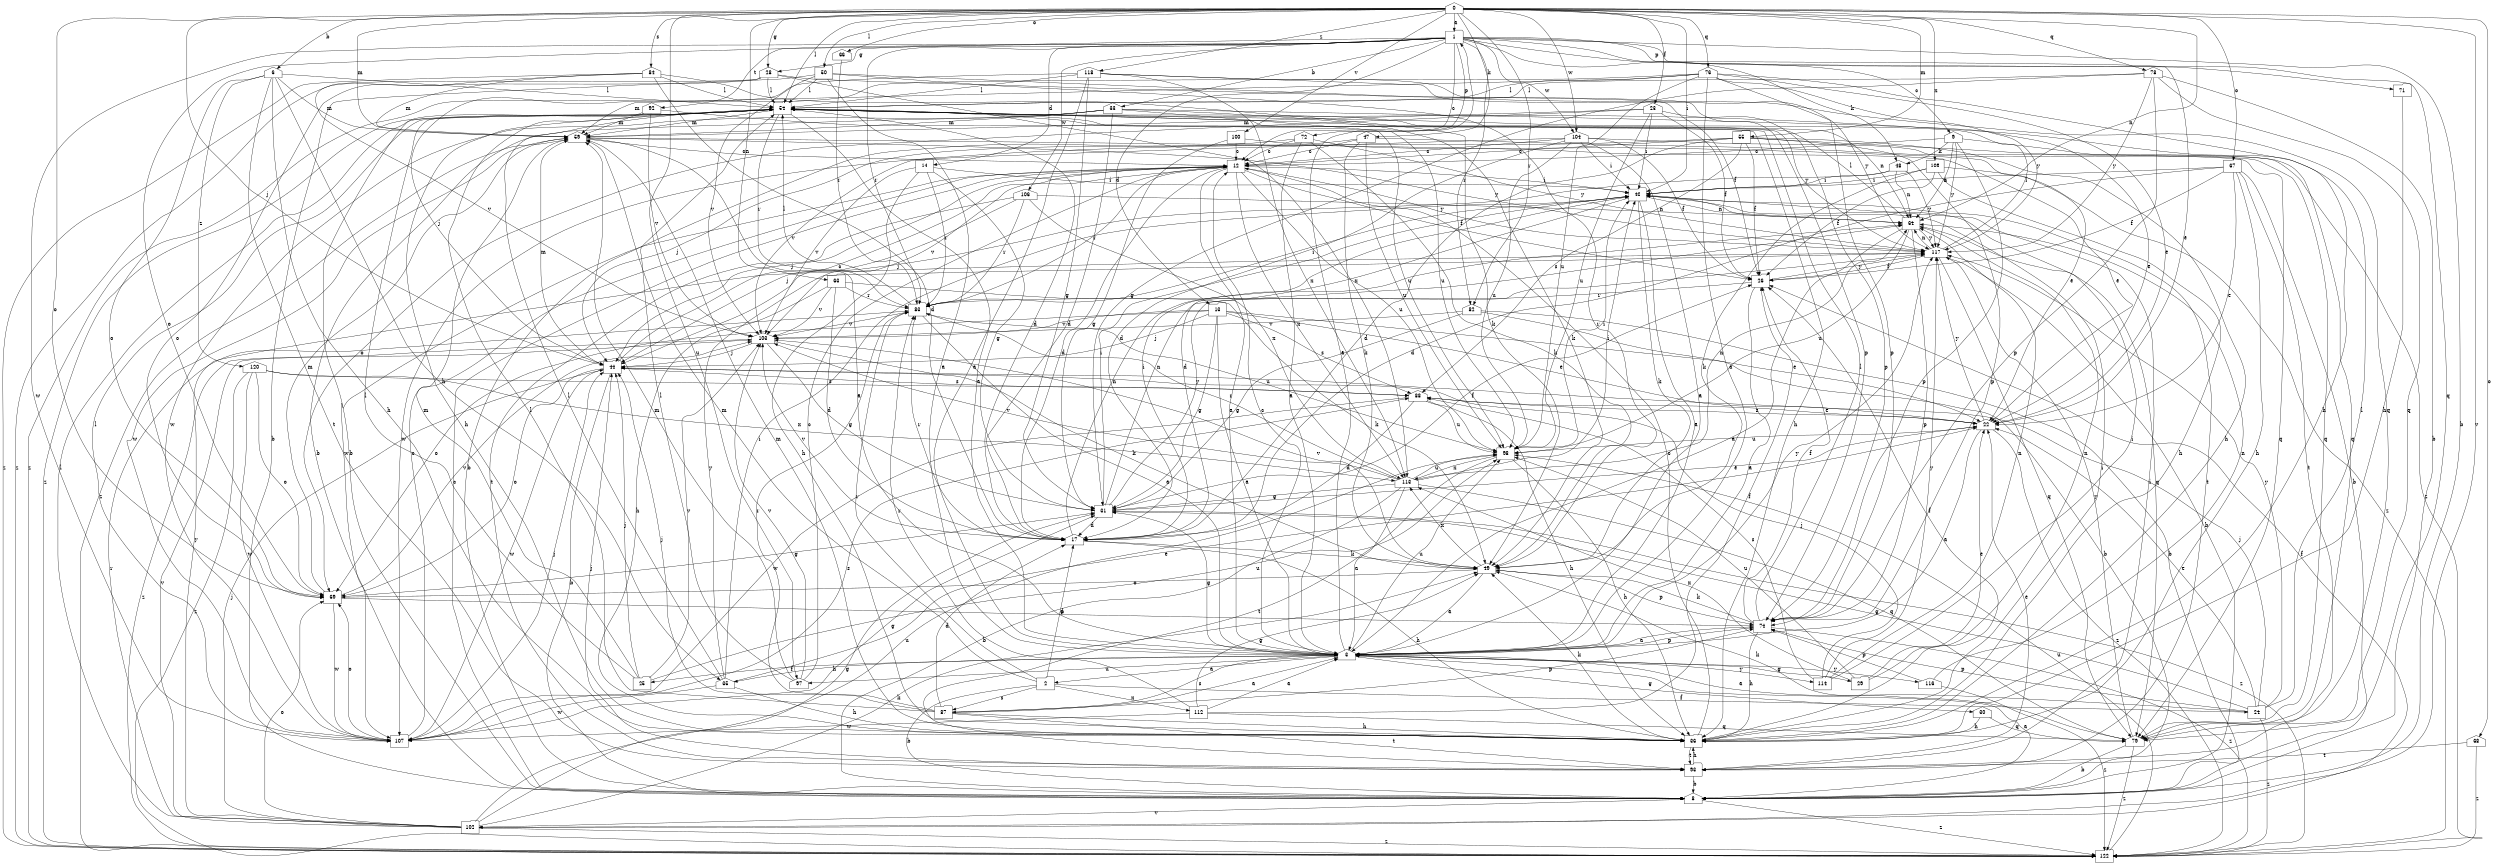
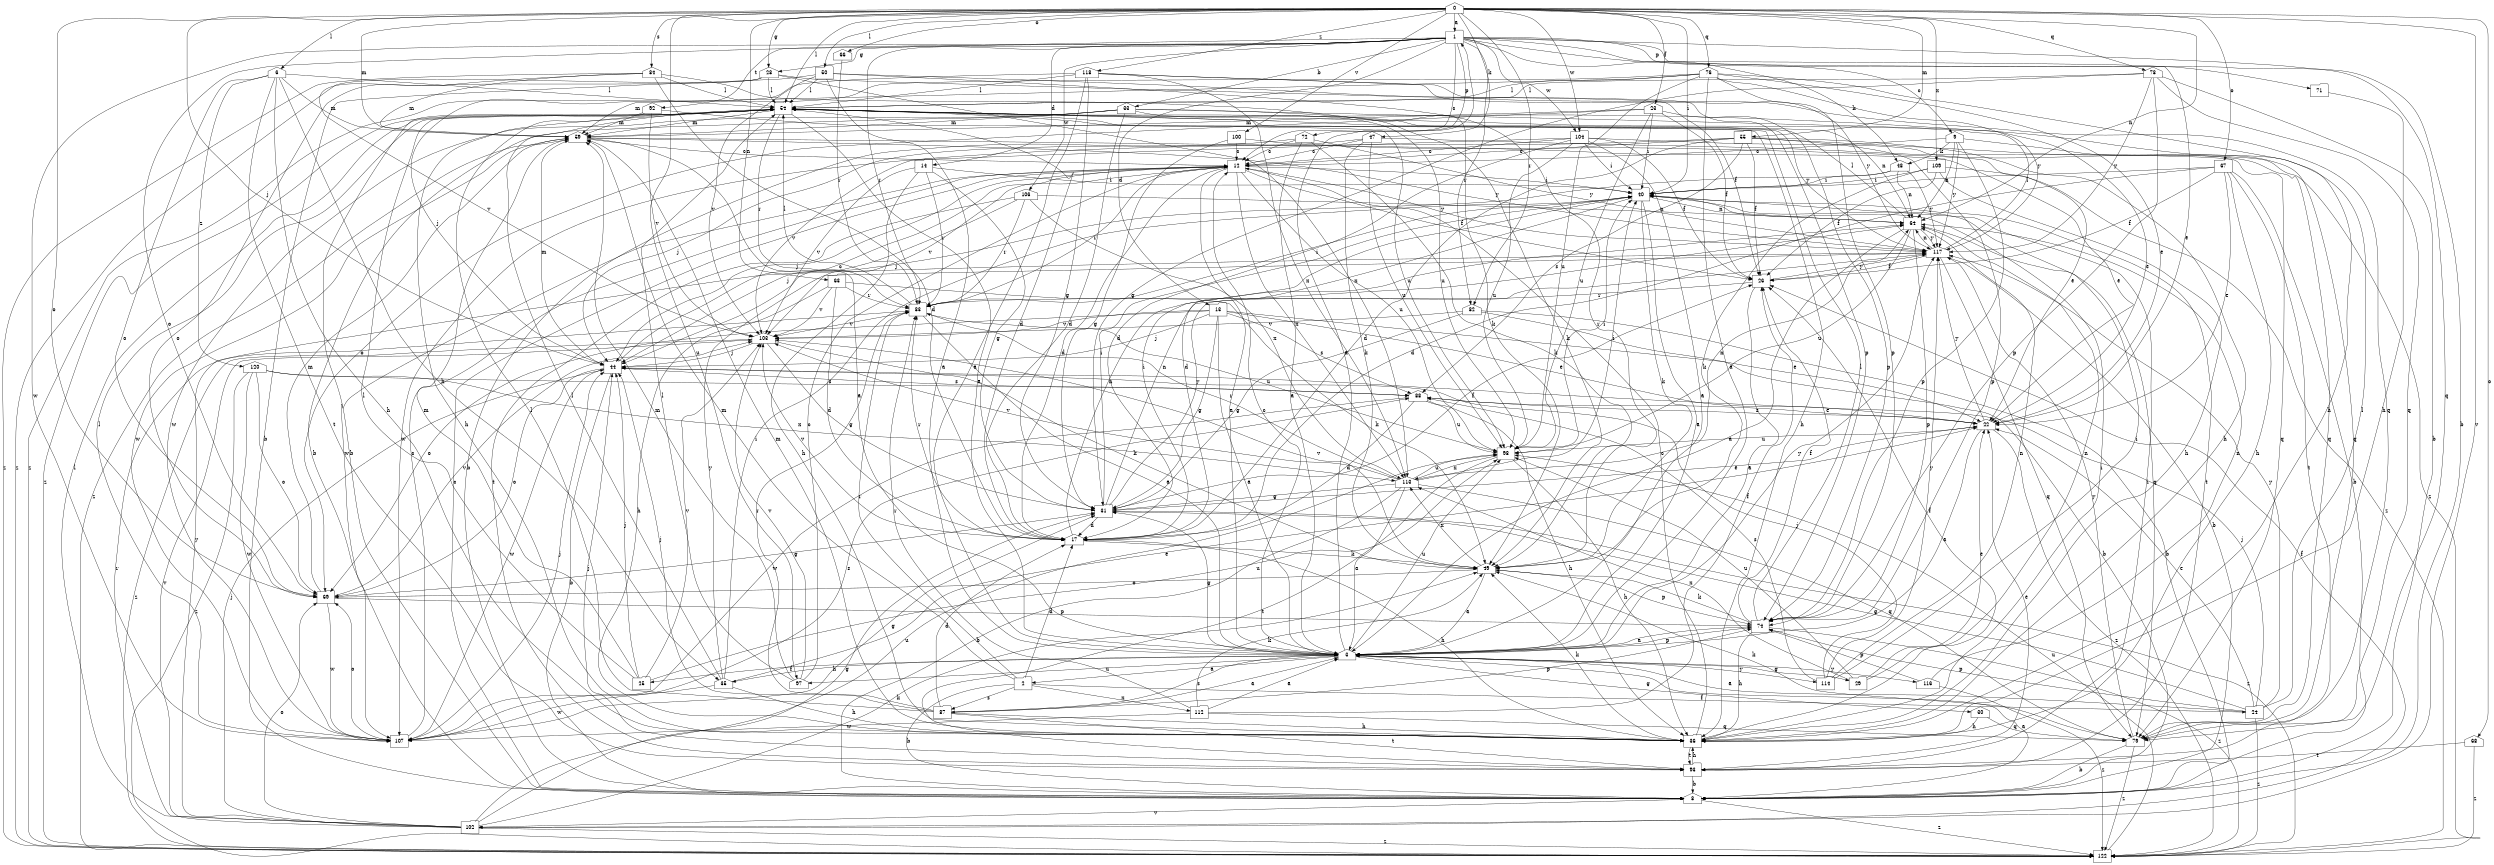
(328, 37) -> (331, 37)
(1577, 138) -> (1580, 138)
(1261, 641) -> (1269, 641)
